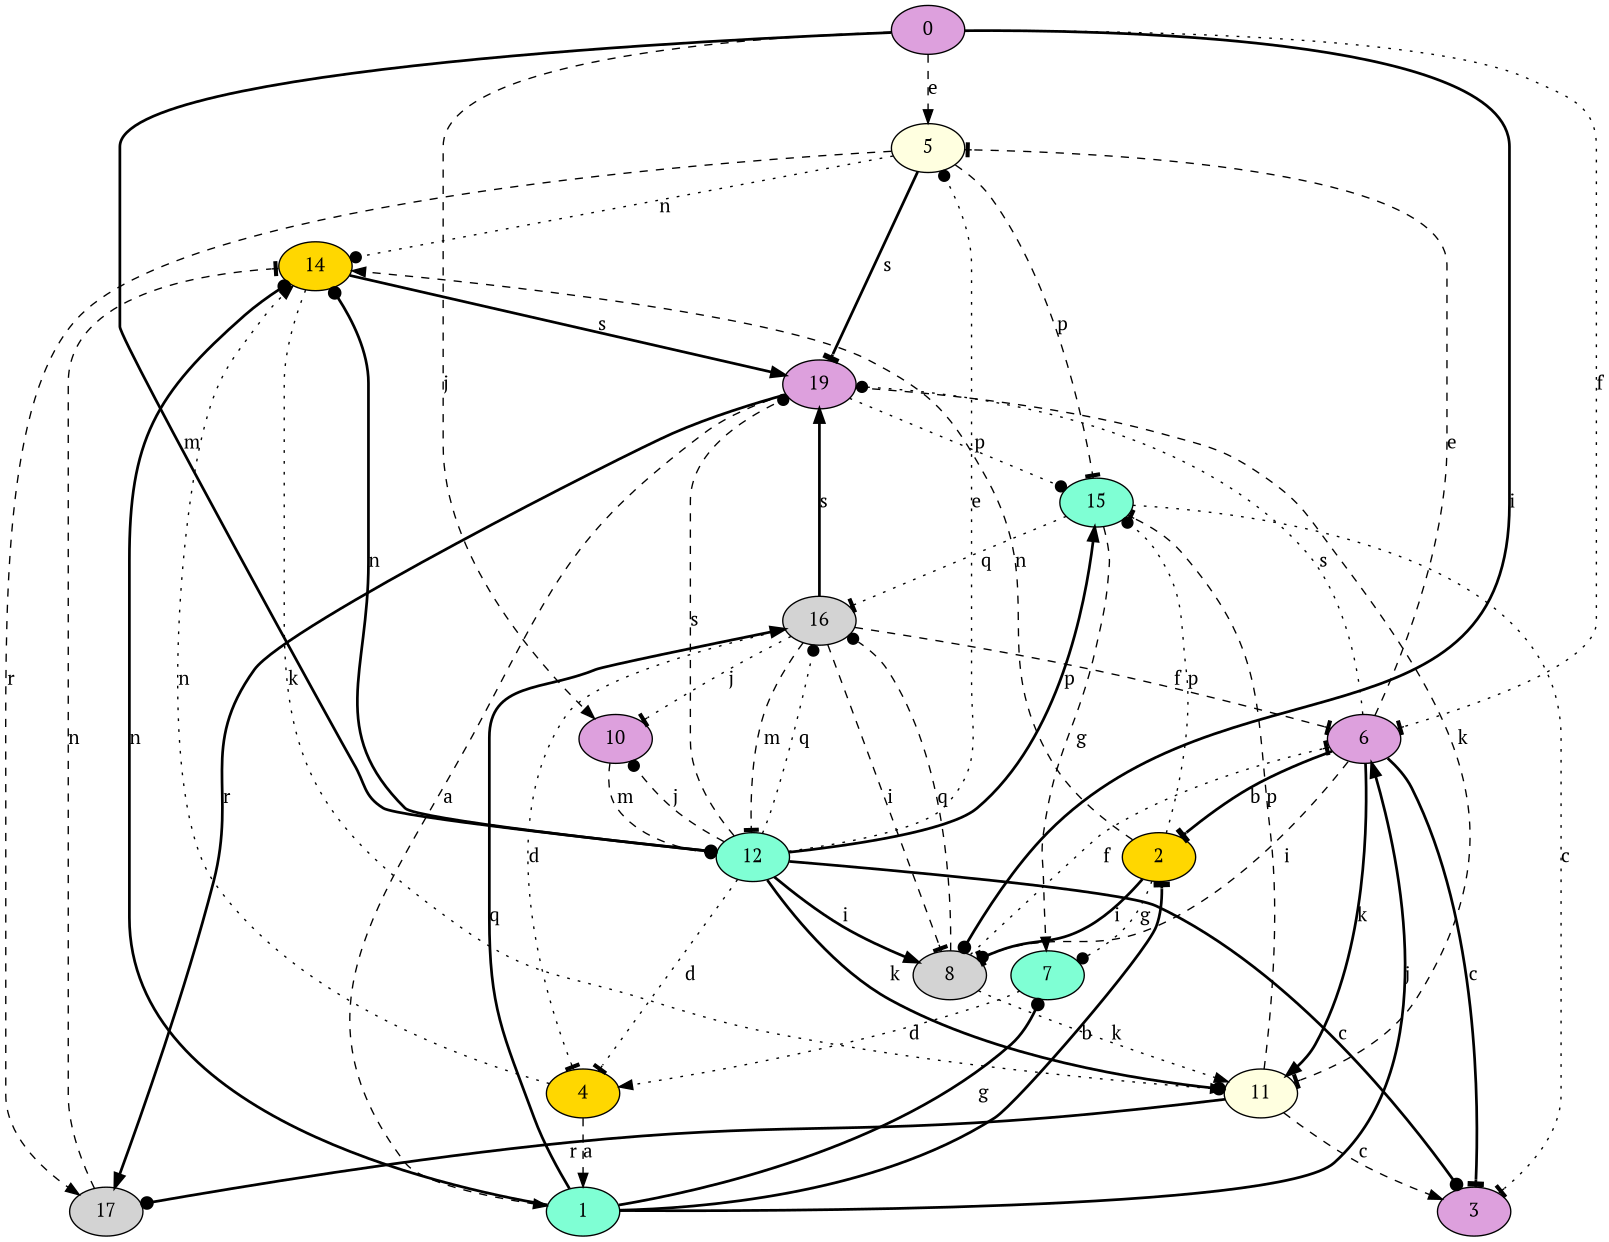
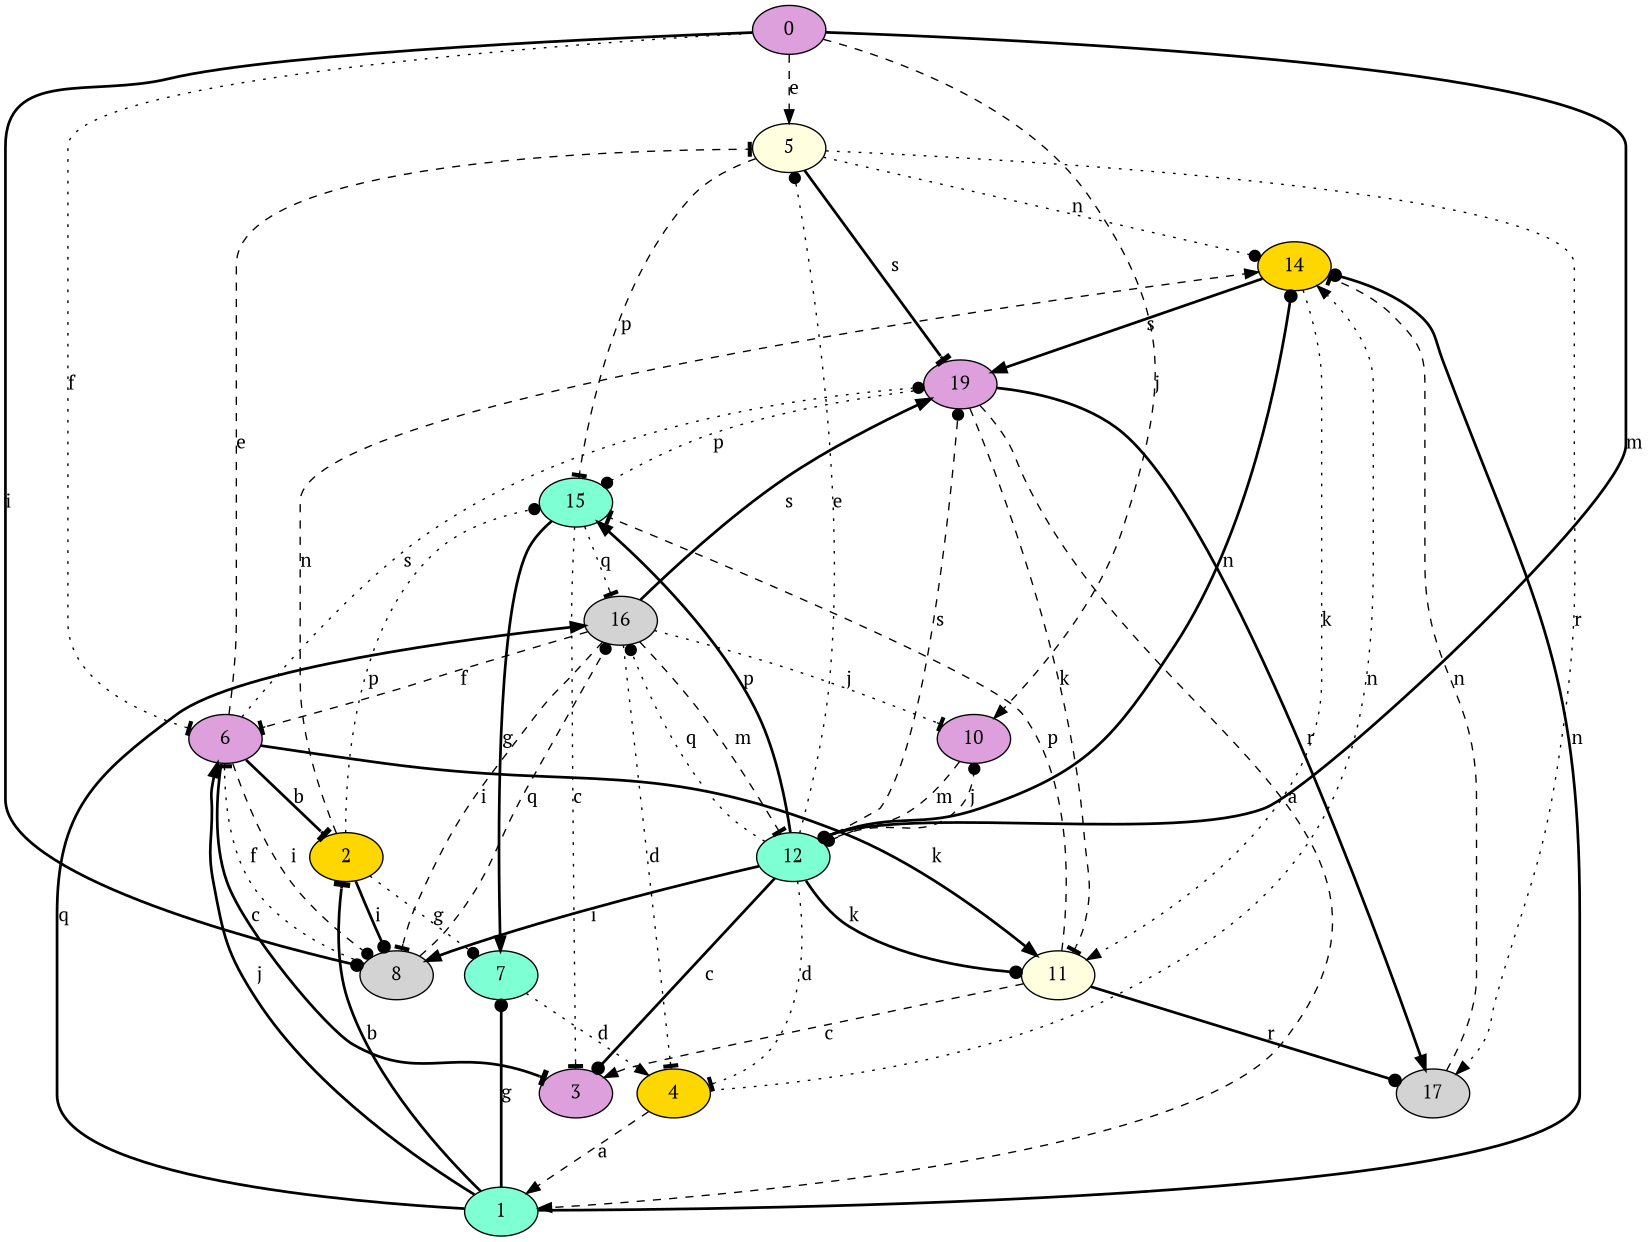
(59, 345) -> (1574, 290)
(1070, 731) -> (502, 723)
(1076, 933) -> (368, 911)
(1096, 1037) -> none
